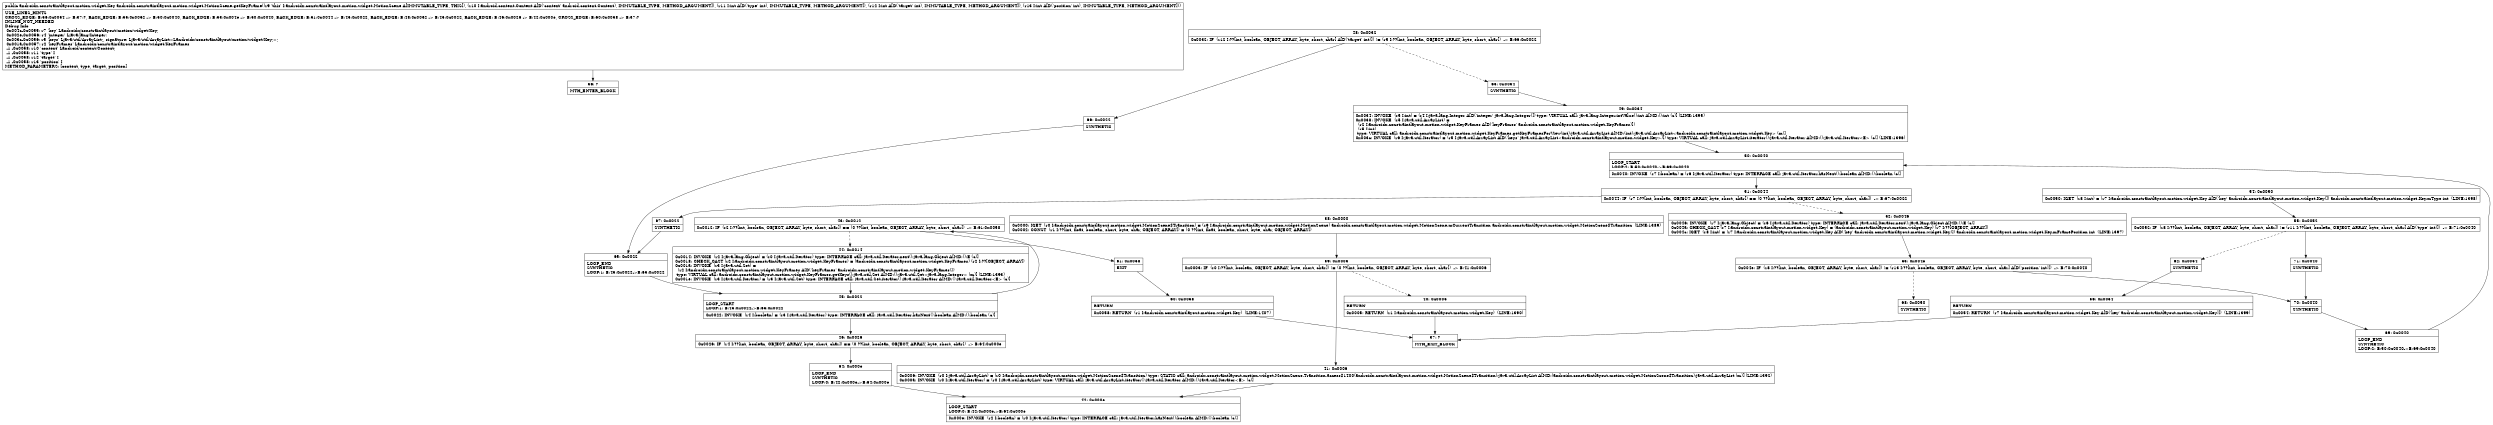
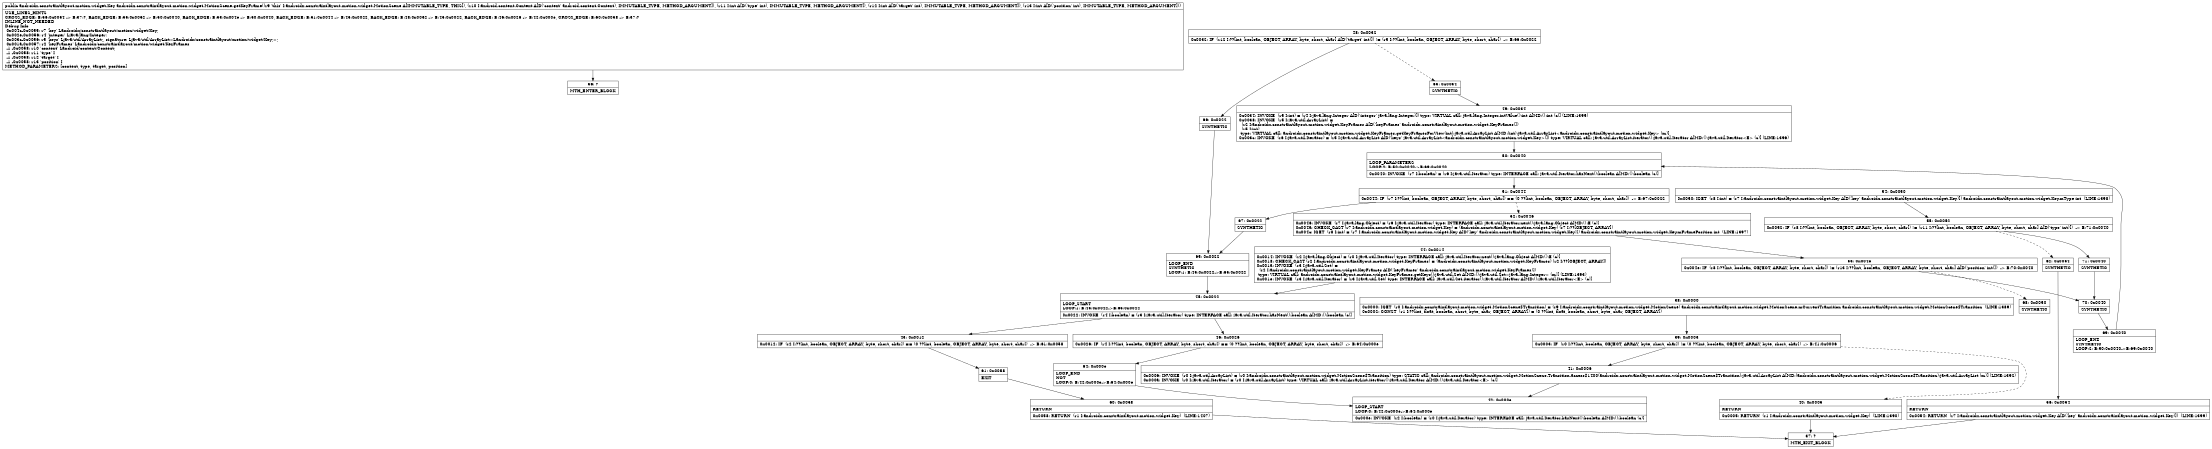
(1626, 163) -> (1392, 163)
(850, 238) -> none
(825, 378) -> (1061, 378)
